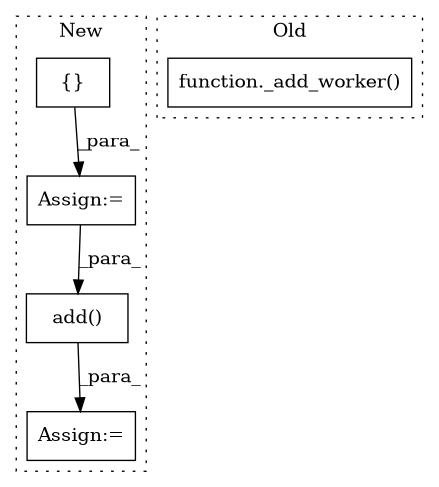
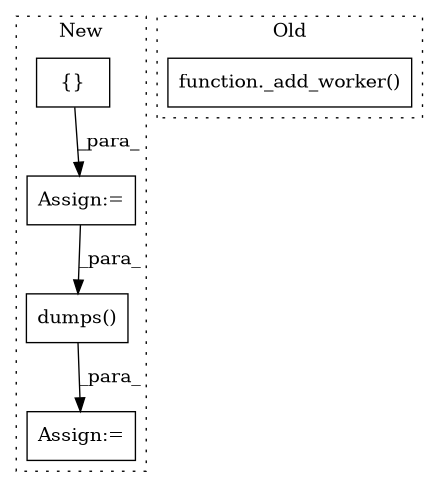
(77, 318) -> (77, 318)
